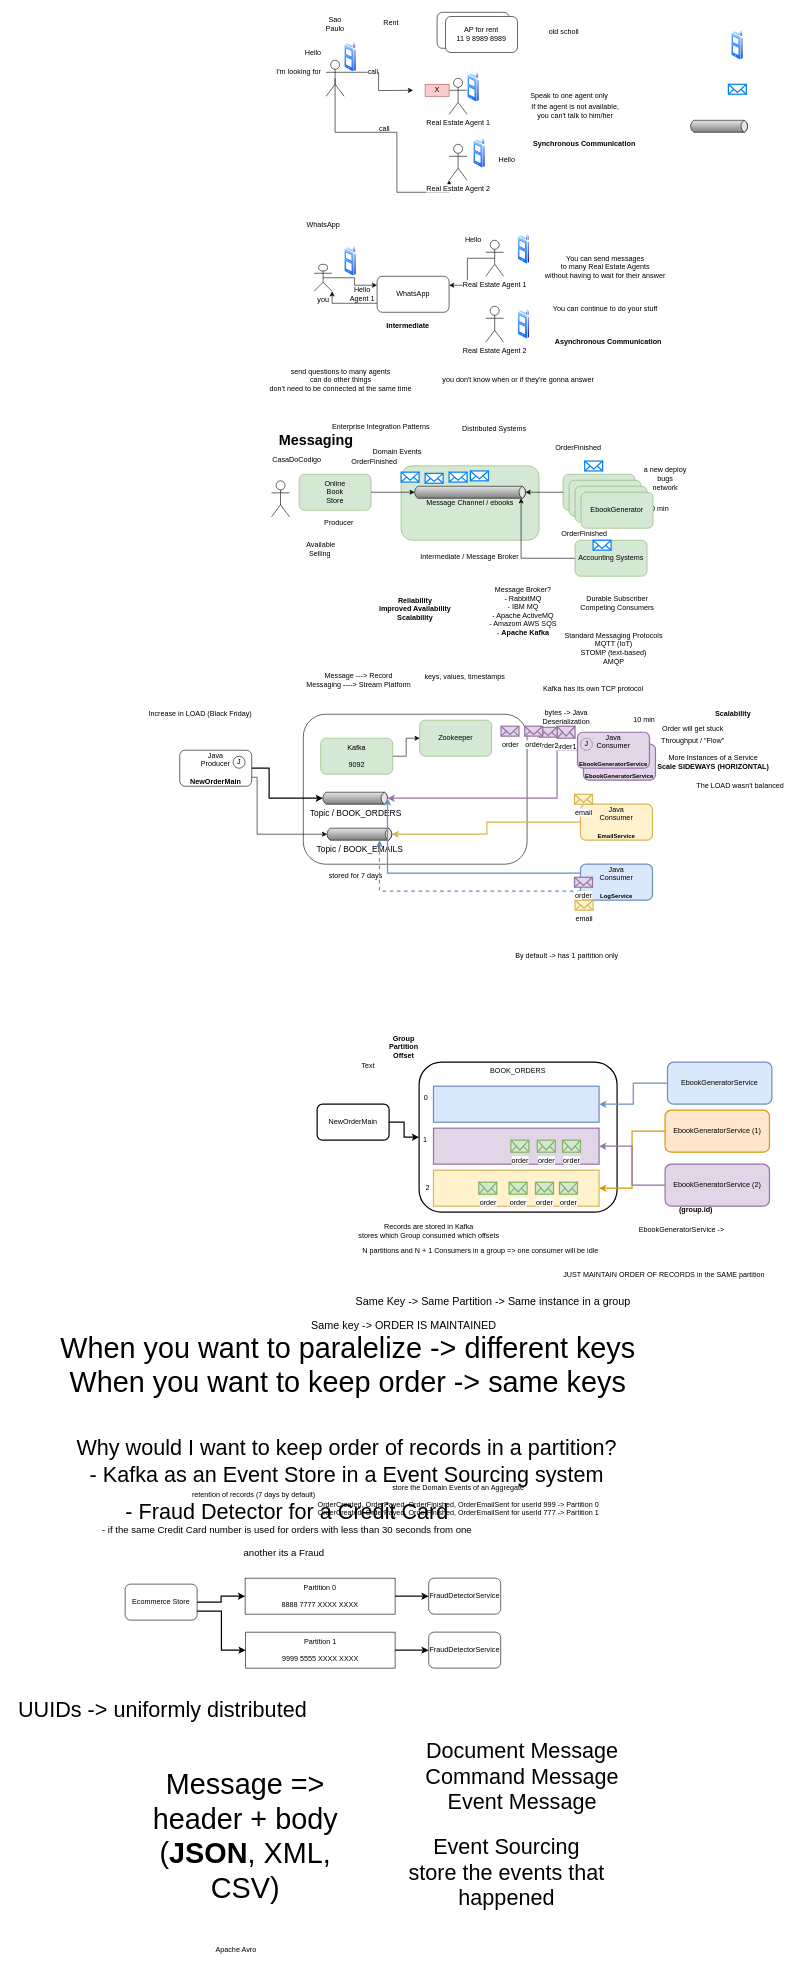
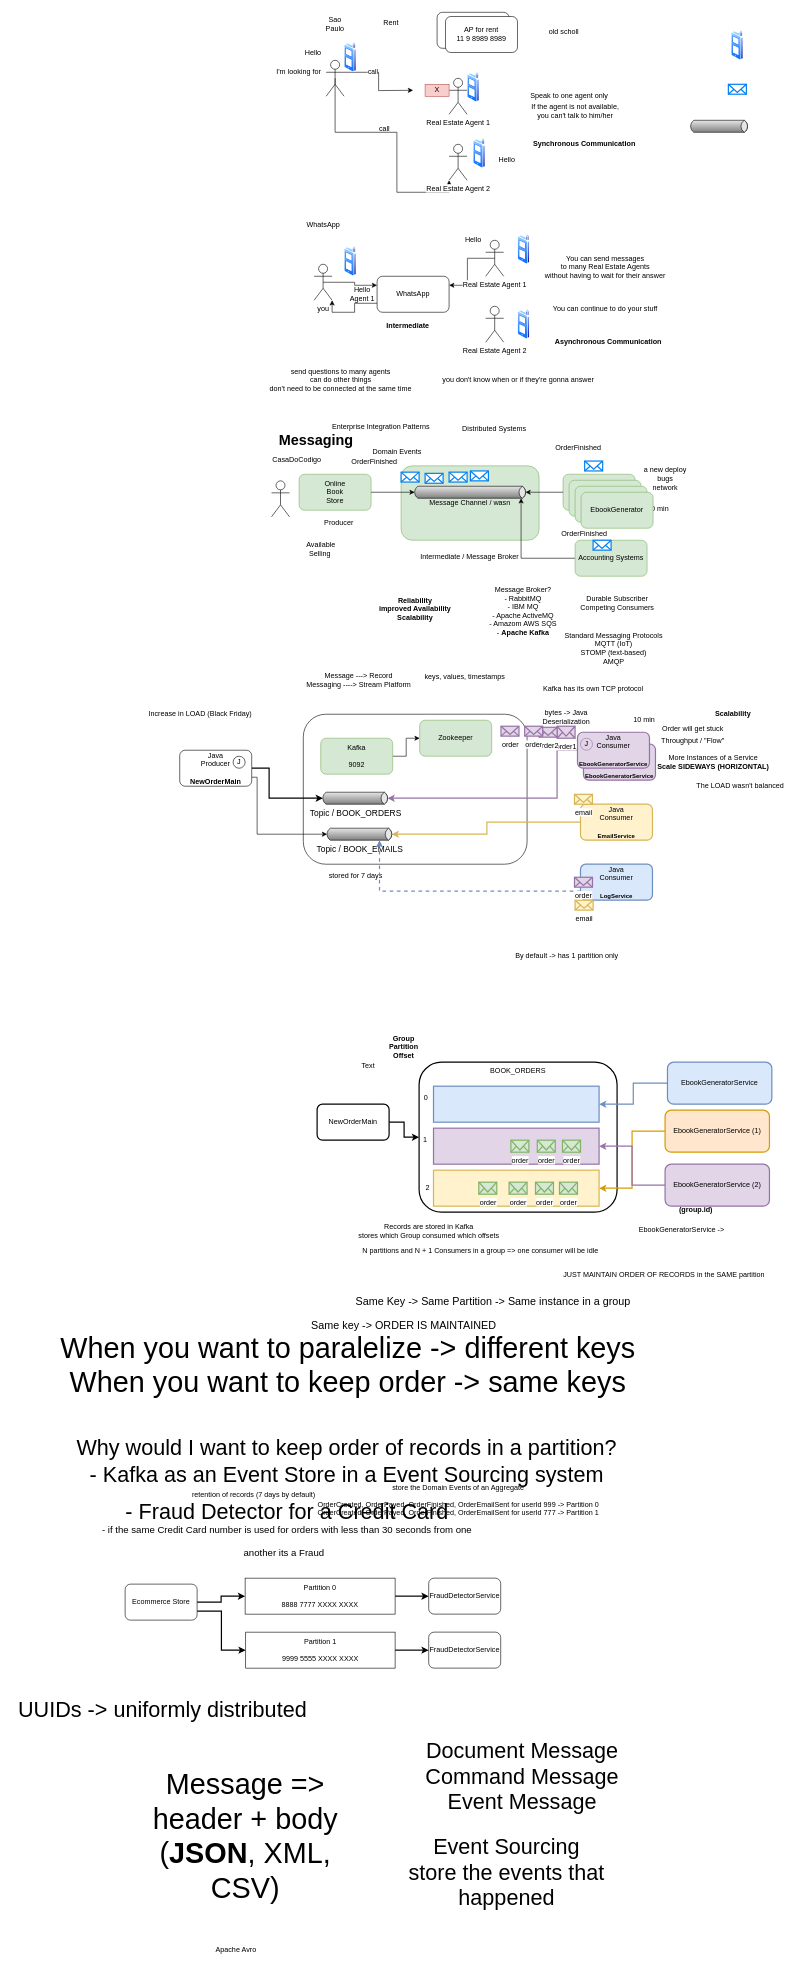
(323, 278) -> (323, 282)
(470, 503) -> (470, 503)
(449, 873) -> none
